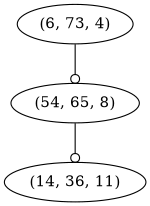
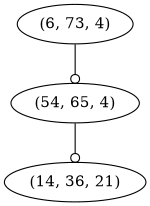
(75, 103) -> (75, 103)
(75, 182) -> (75, 182)
